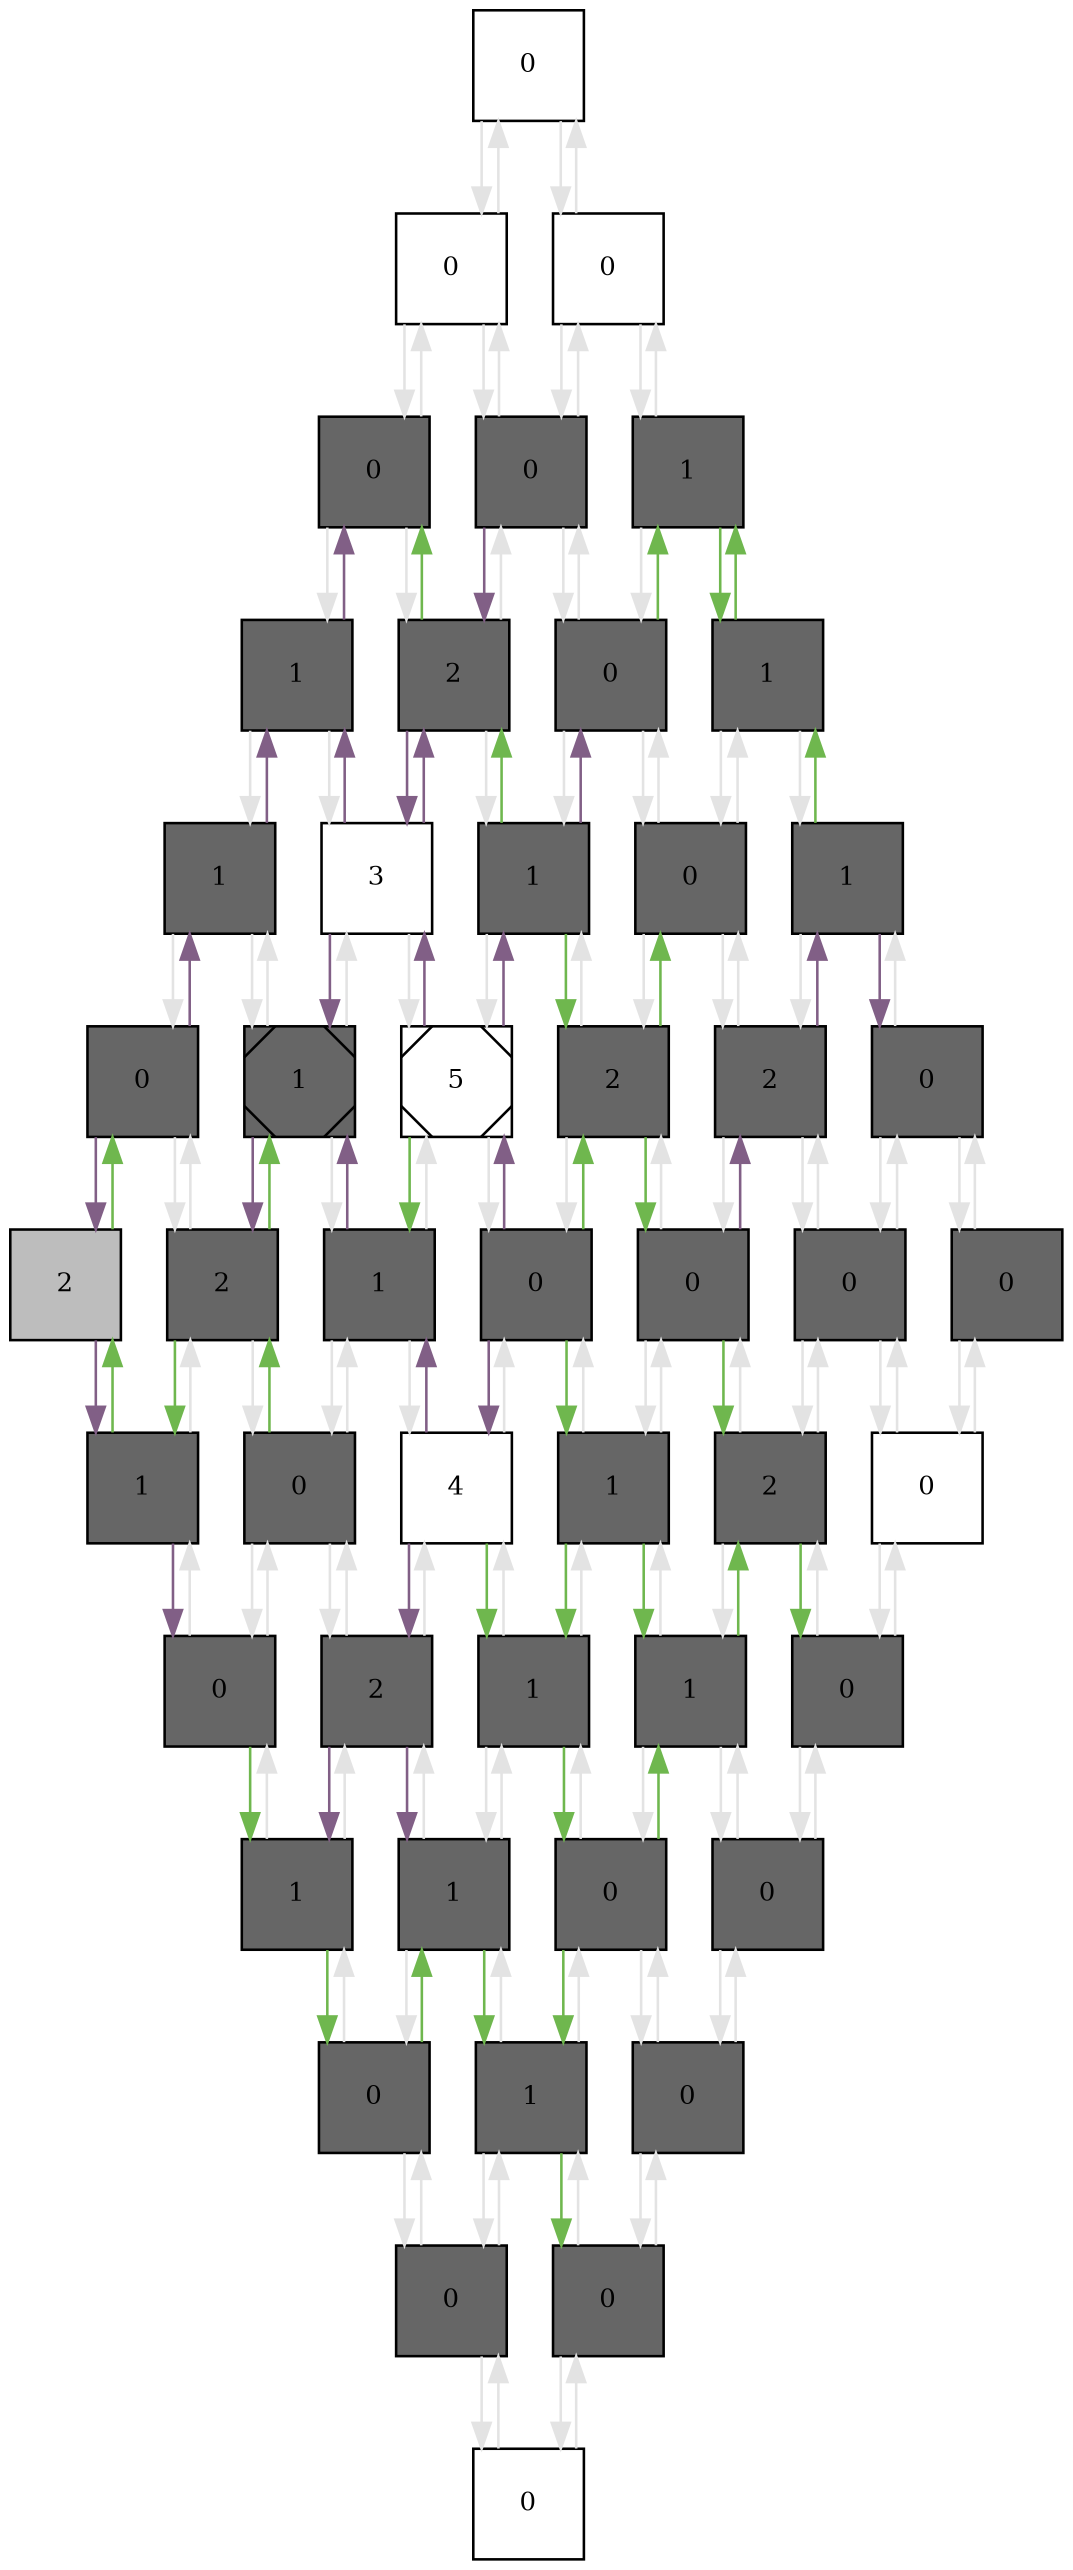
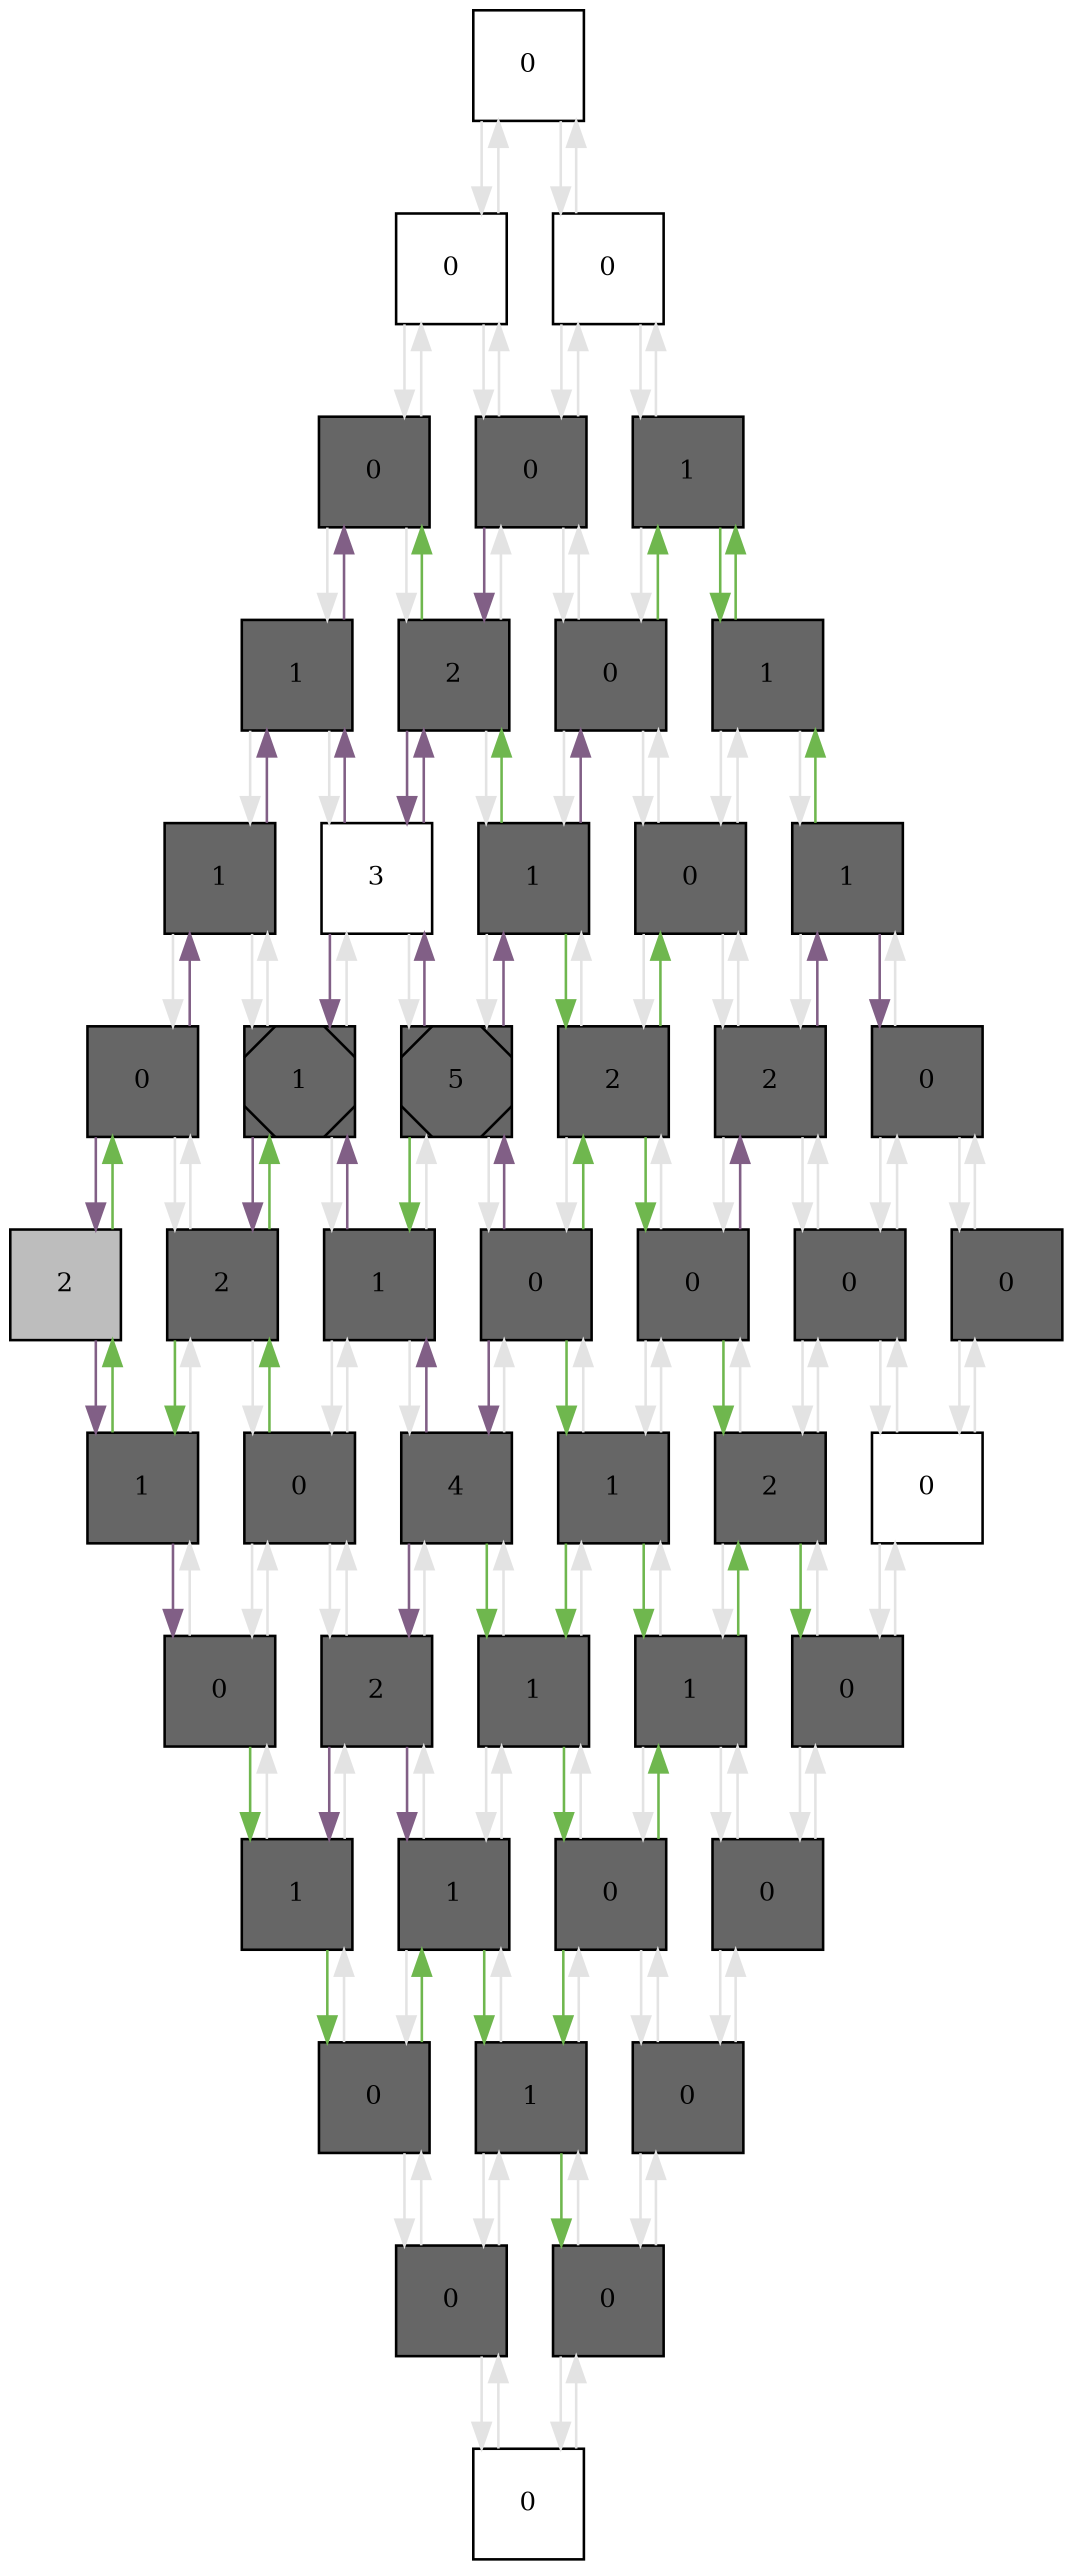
(457, 1082) -> (457, 1082)
(457, 1488) -> (457, 1488)
